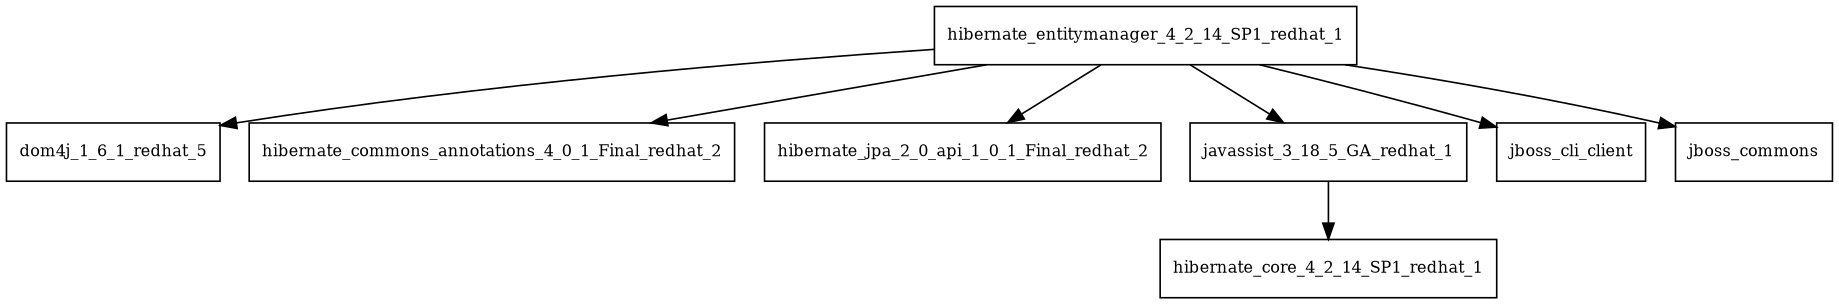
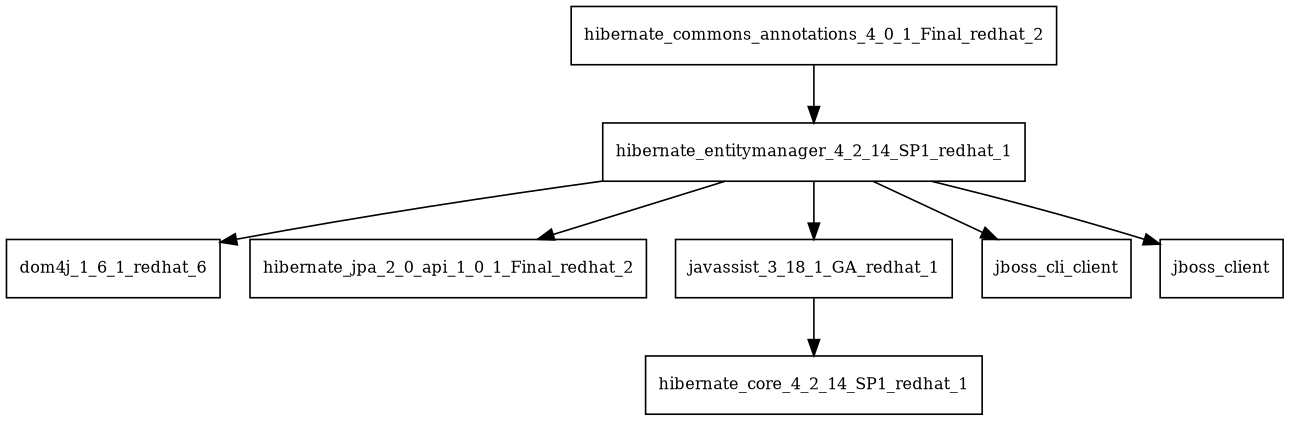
(827, 92) -> (814, 86)
(113, 152) -> (113, 269)
(1328, 152) -> (814, 269)
(1754, 152) -> (1222, 269)
